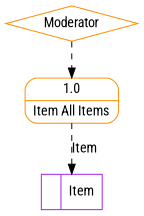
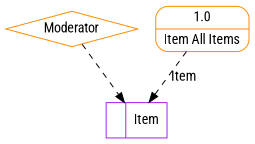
(72, 55) -> (100, 69)
